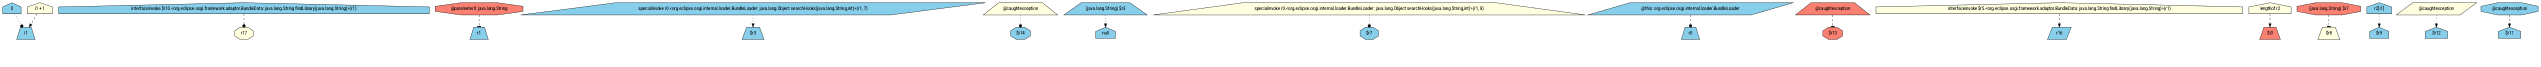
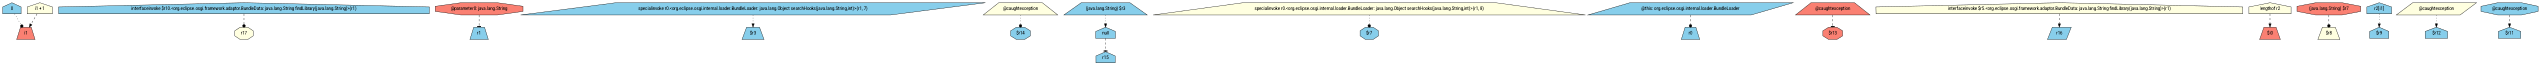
(2329, 20) -> (2329, 20)
(26, 33) -> (26, 33)
none -> (1106, 58)
